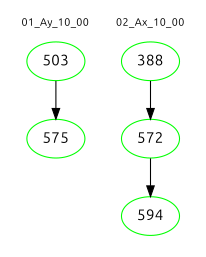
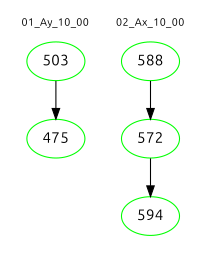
(151, 61) -> (151, 61)
(56, 139) -> (56, 139)
